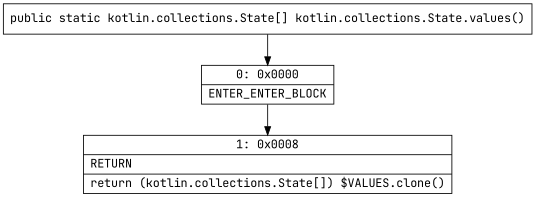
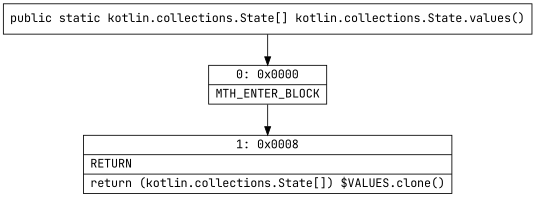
(268, 94) -> (268, 94)
